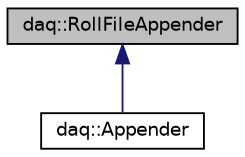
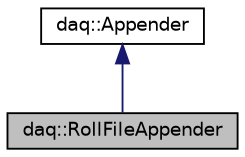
(123, 88) -> (123, 88)
